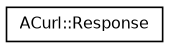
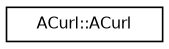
(85, 24) -> (85, 24)
